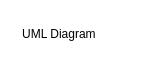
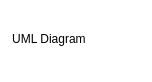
(76, 41) -> (66, 46)
